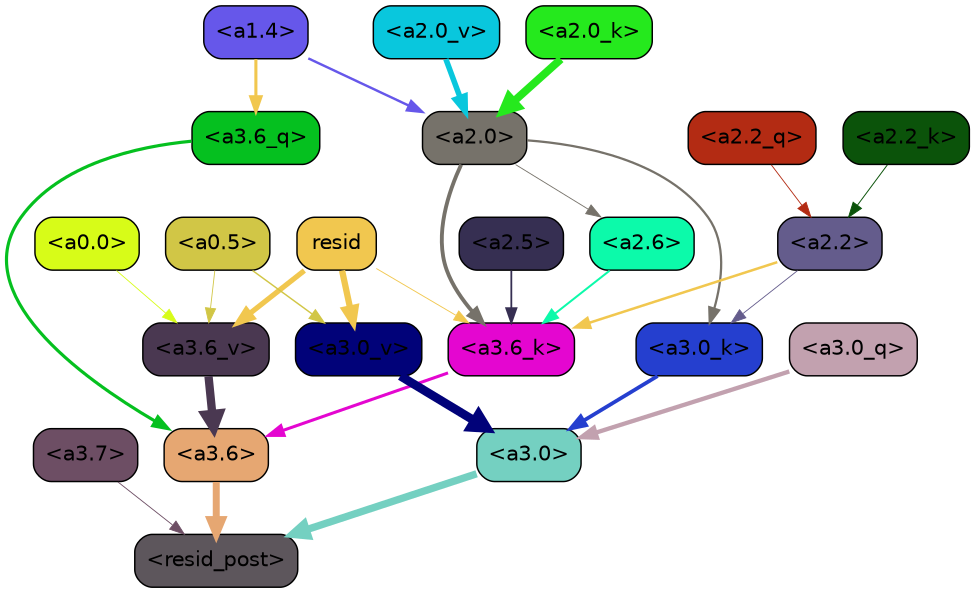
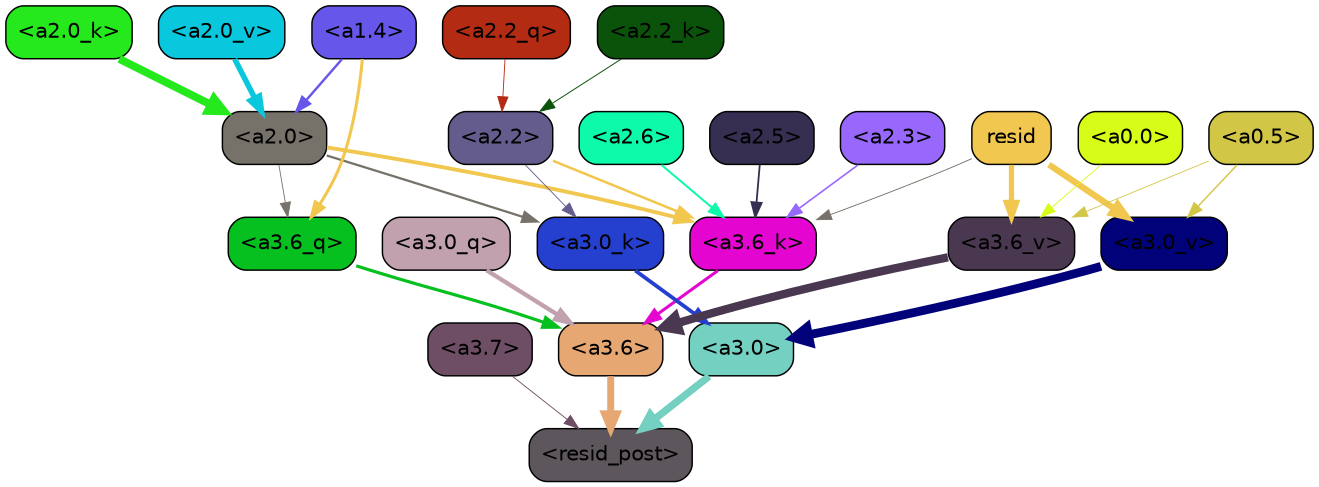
none -> (893, 138)
(552, 187) -> (282, 184)
(442, 241) -> (502, 179)
(416, 292) -> (902, 188)
(692, 402) -> (522, 292)
